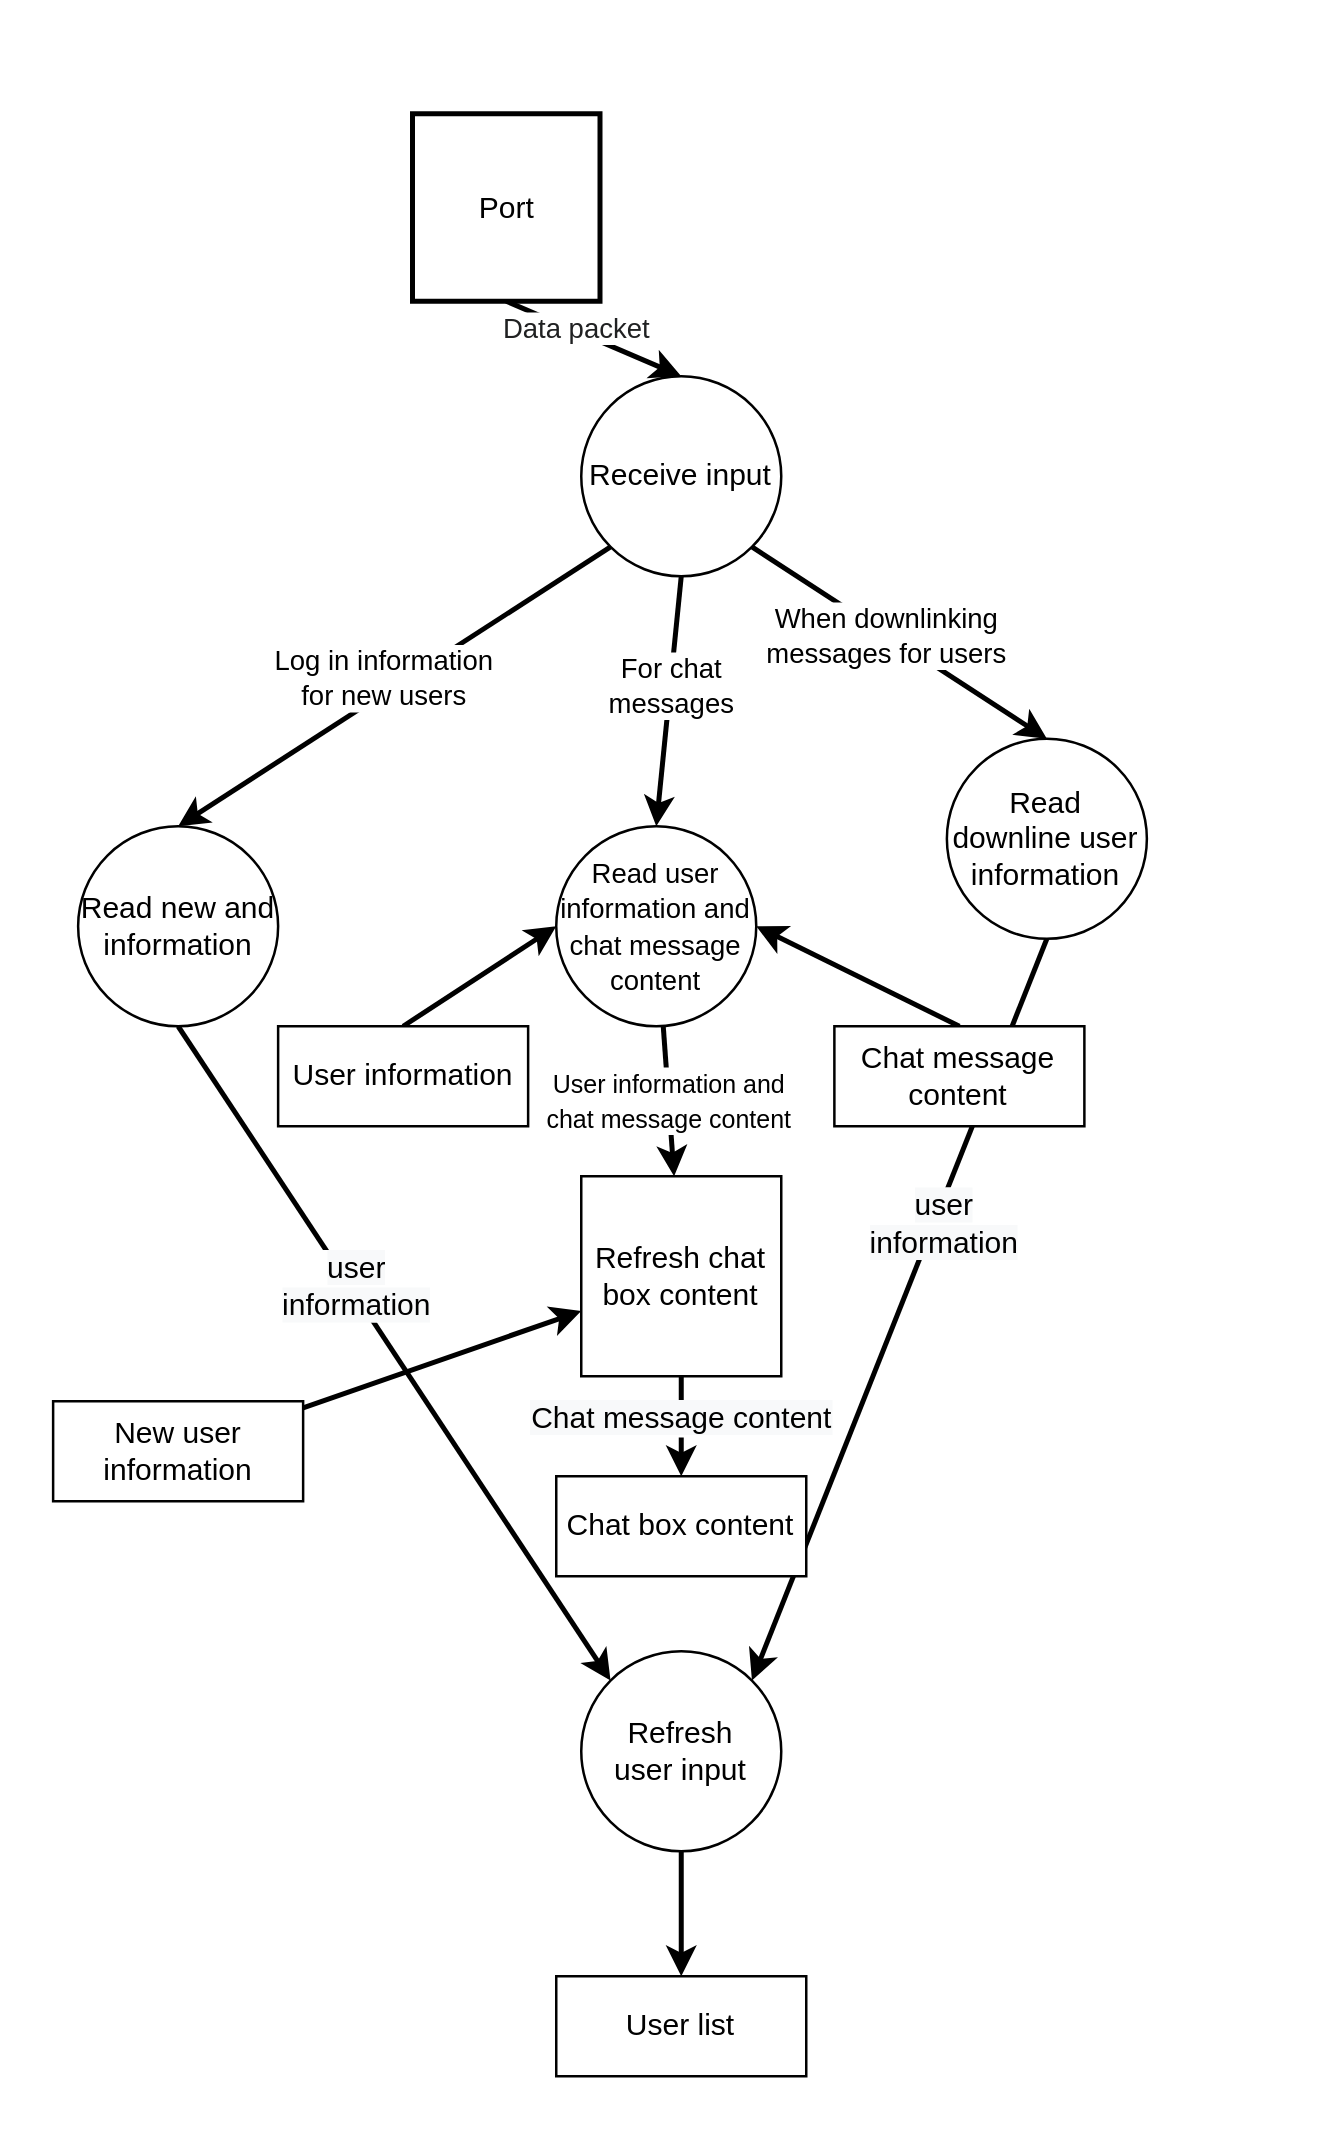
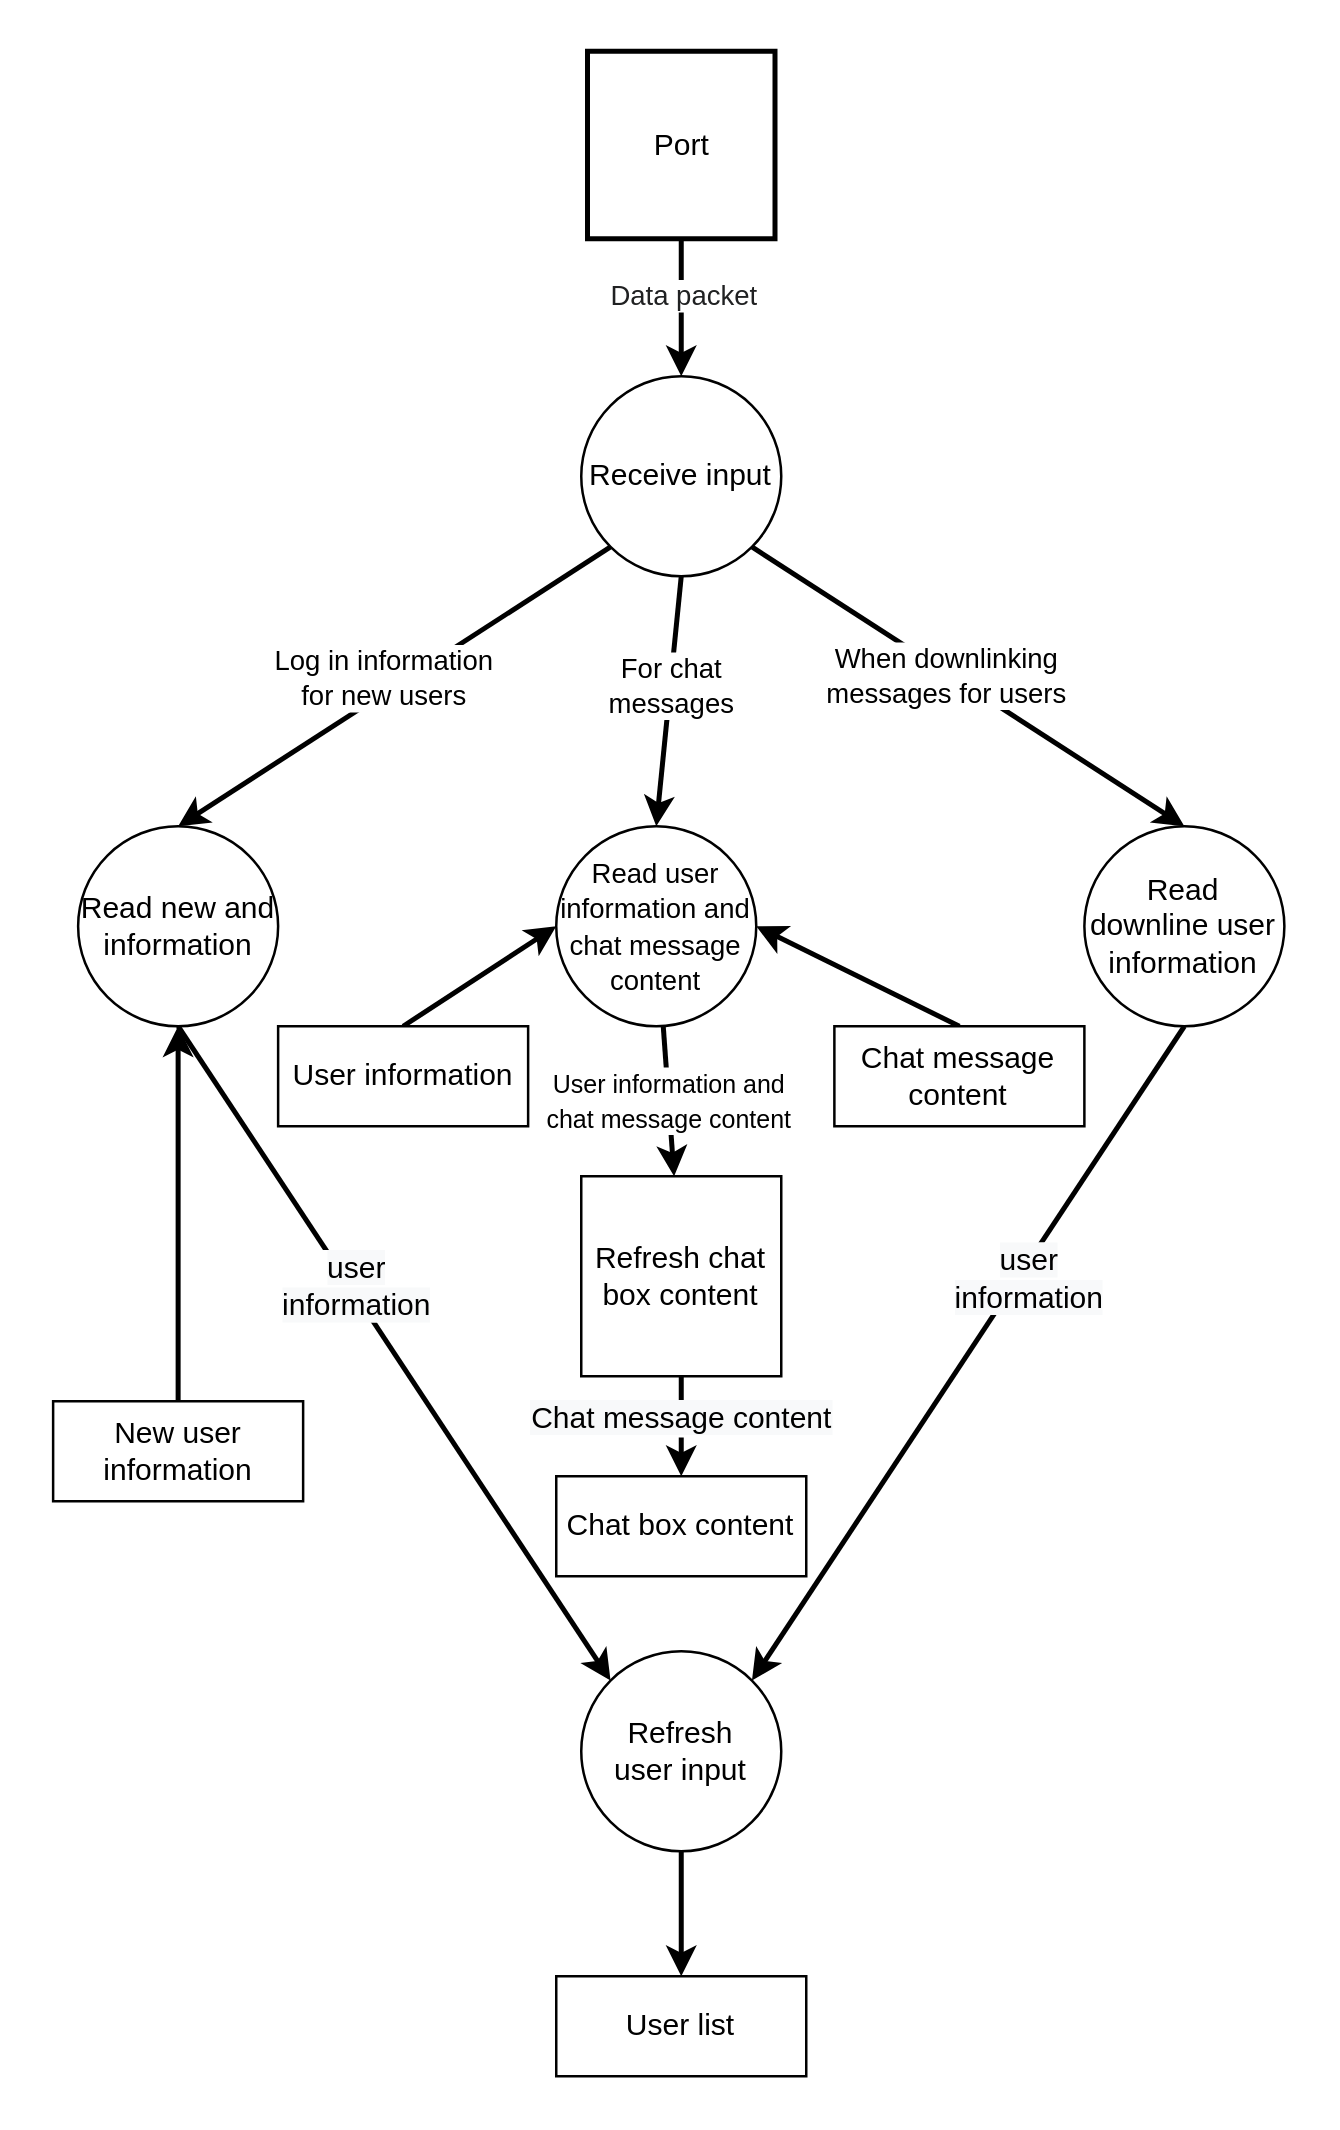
(506, 208) -> (681, 145)
(1047, 839) -> (1184, 926)
(486, 1344) -> (178, 1224)
